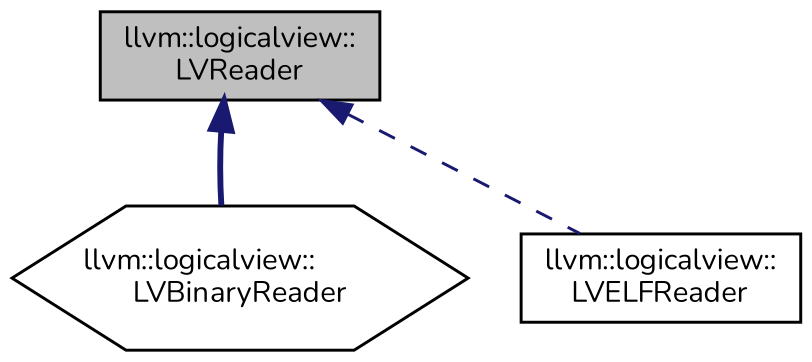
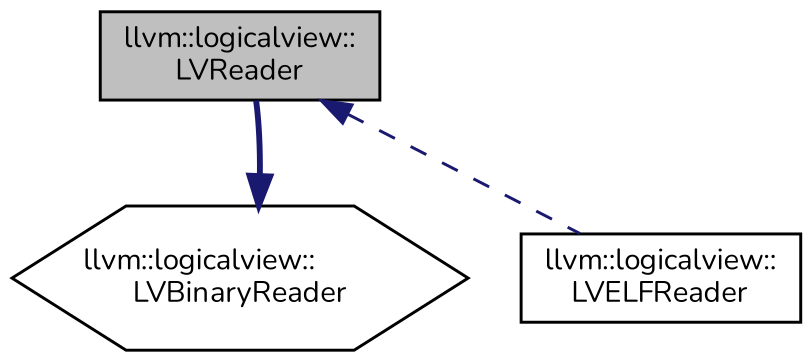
(220, 168) -> (259, 138)
